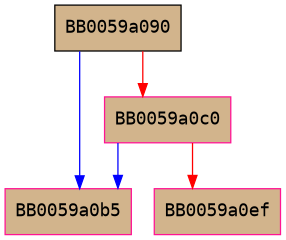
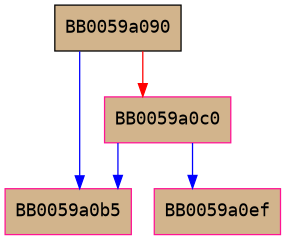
(193, 159) -> (193, 159)
